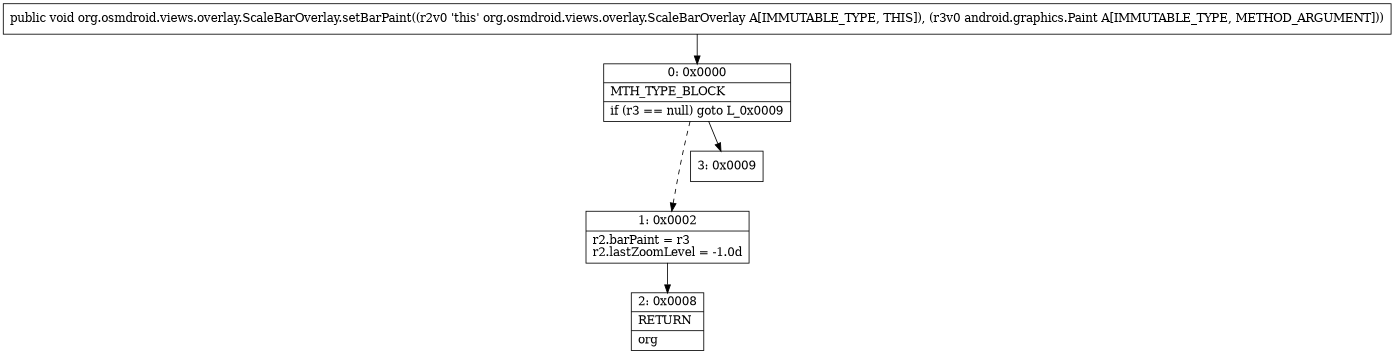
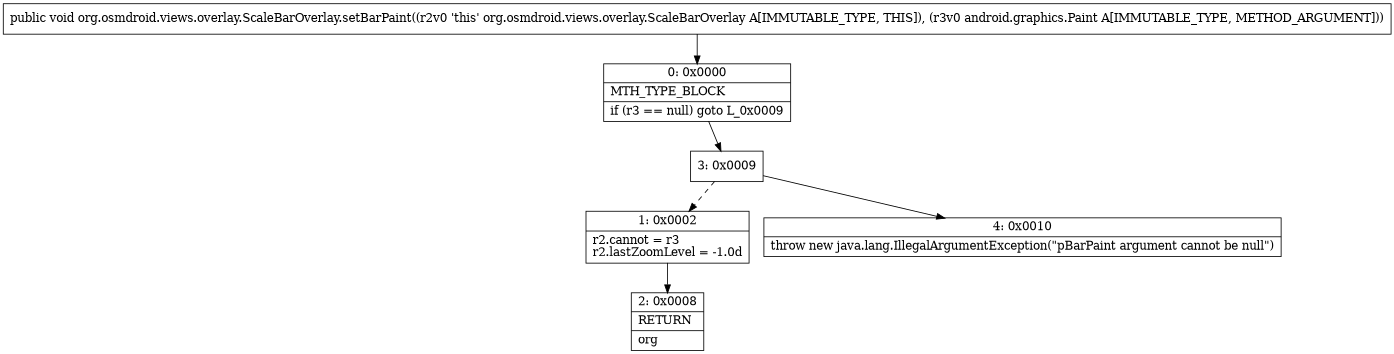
(681, 162) -> (705, 193)
none -> (1023, 237)
(641, 240) -> (636, 240)
